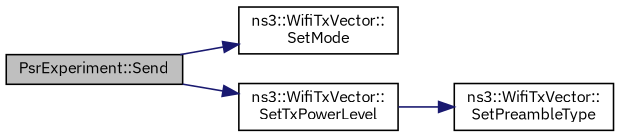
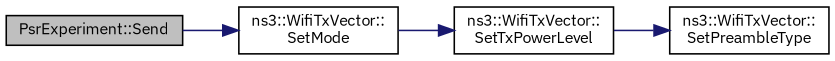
(203, 88) -> (418, 30)
